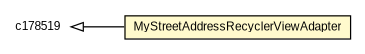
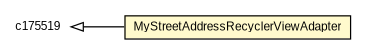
(38, 27) -> (38, 27)
